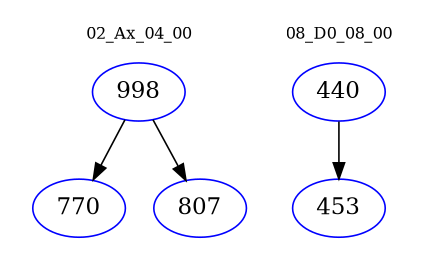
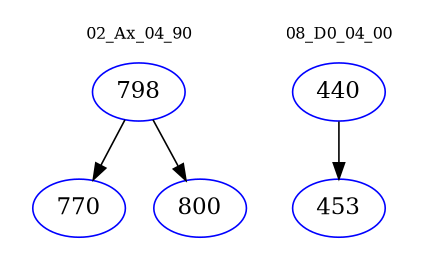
(140, 35) -> (140, 35)
(340, 35) -> (340, 35)
(139, 92) -> (139, 92)
(200, 208) -> (200, 208)
